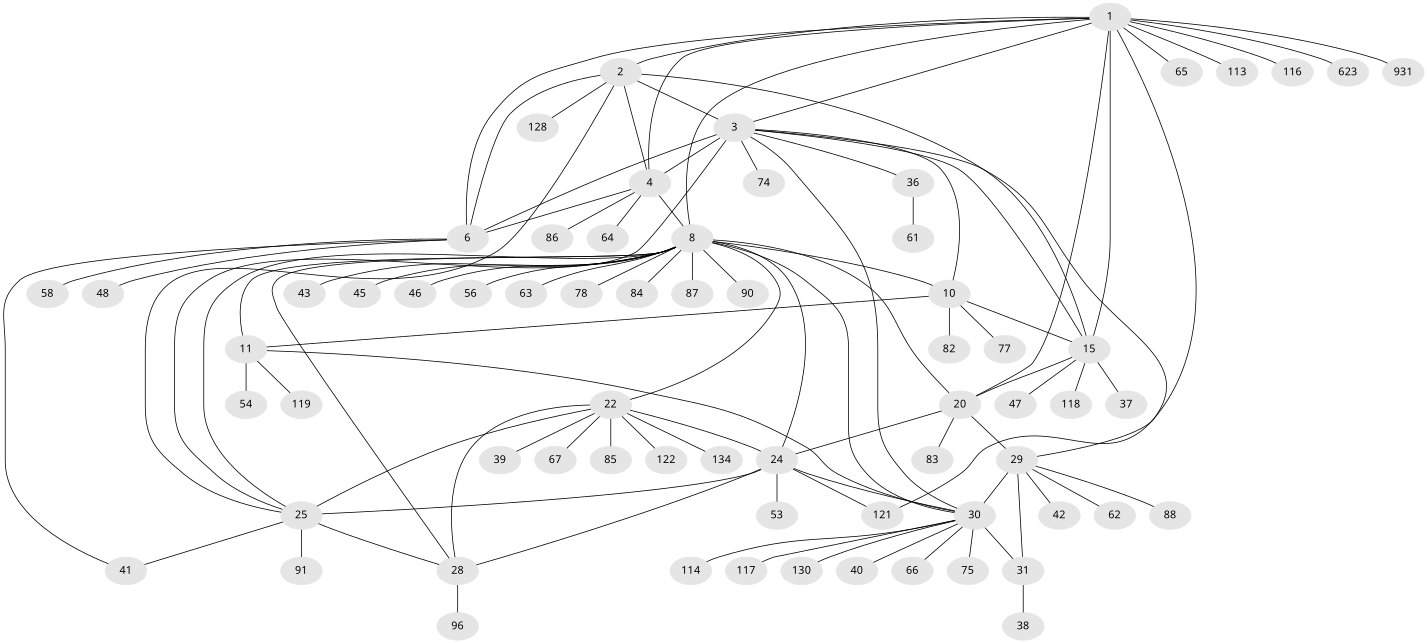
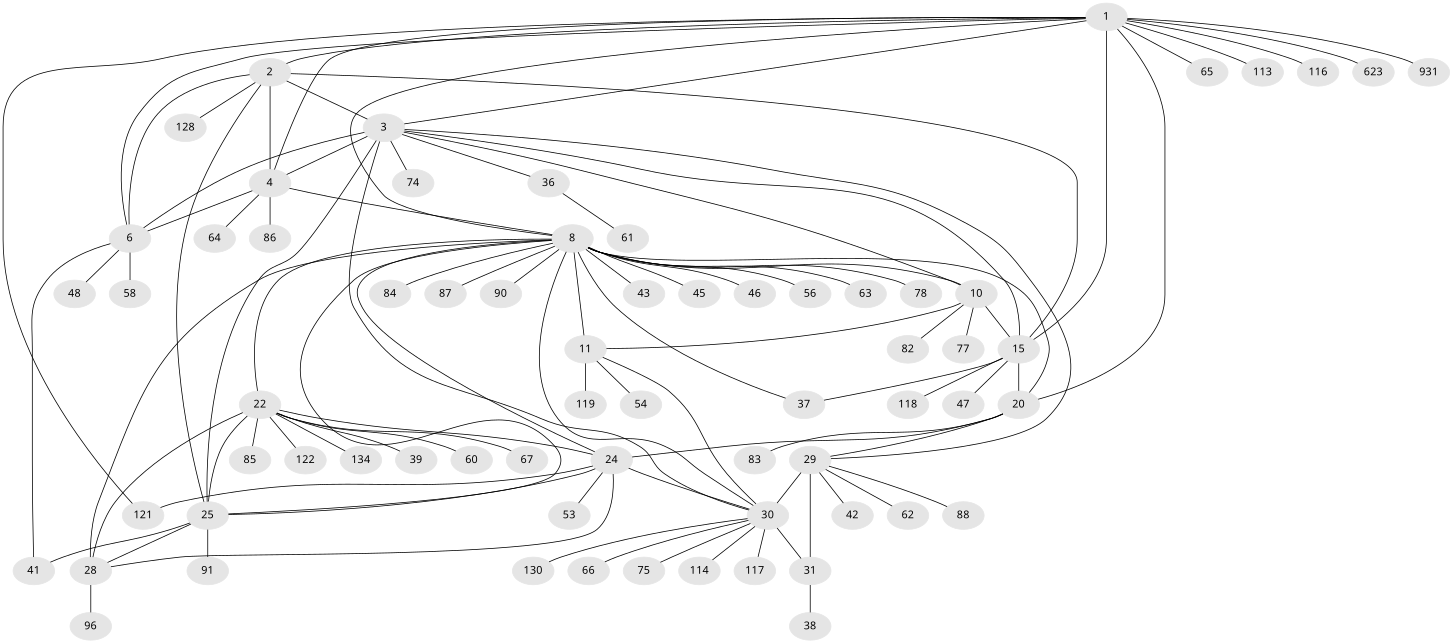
none -> (661, 341)
none -> (472, 460)
(857, 571) -> none
